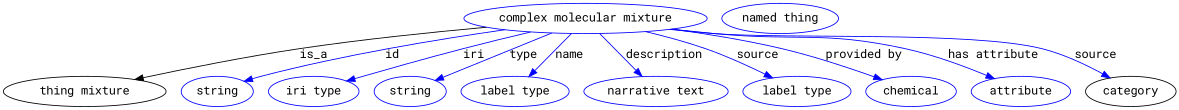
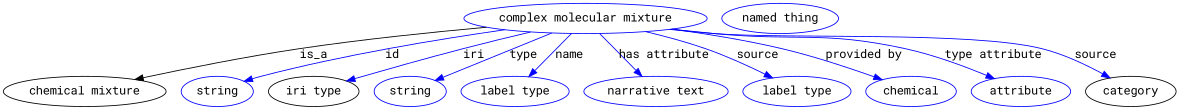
(664, 55) -> (664, 55)
(993, 55) -> (993, 55)
(85, 91) -> (85, 91)
(314, 91) -> (314, 91)
